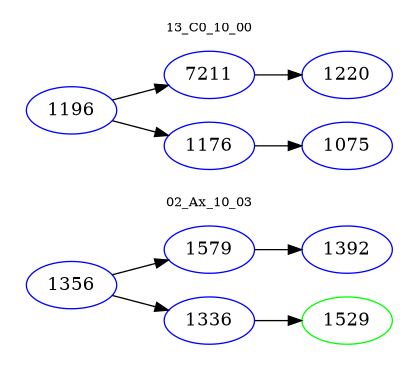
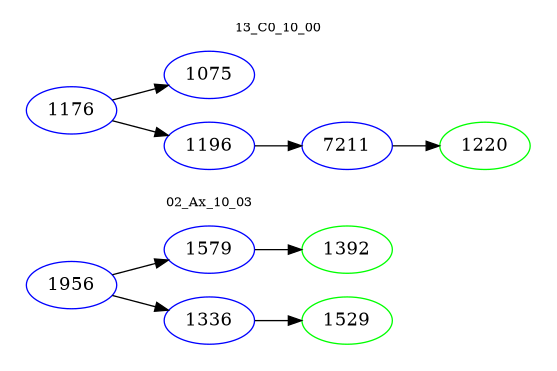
(347, 75) -> (485, 146)
(134, 126) -> (134, 126)
(347, 250) -> (347, 250)
(72, 285) -> (72, 285)
